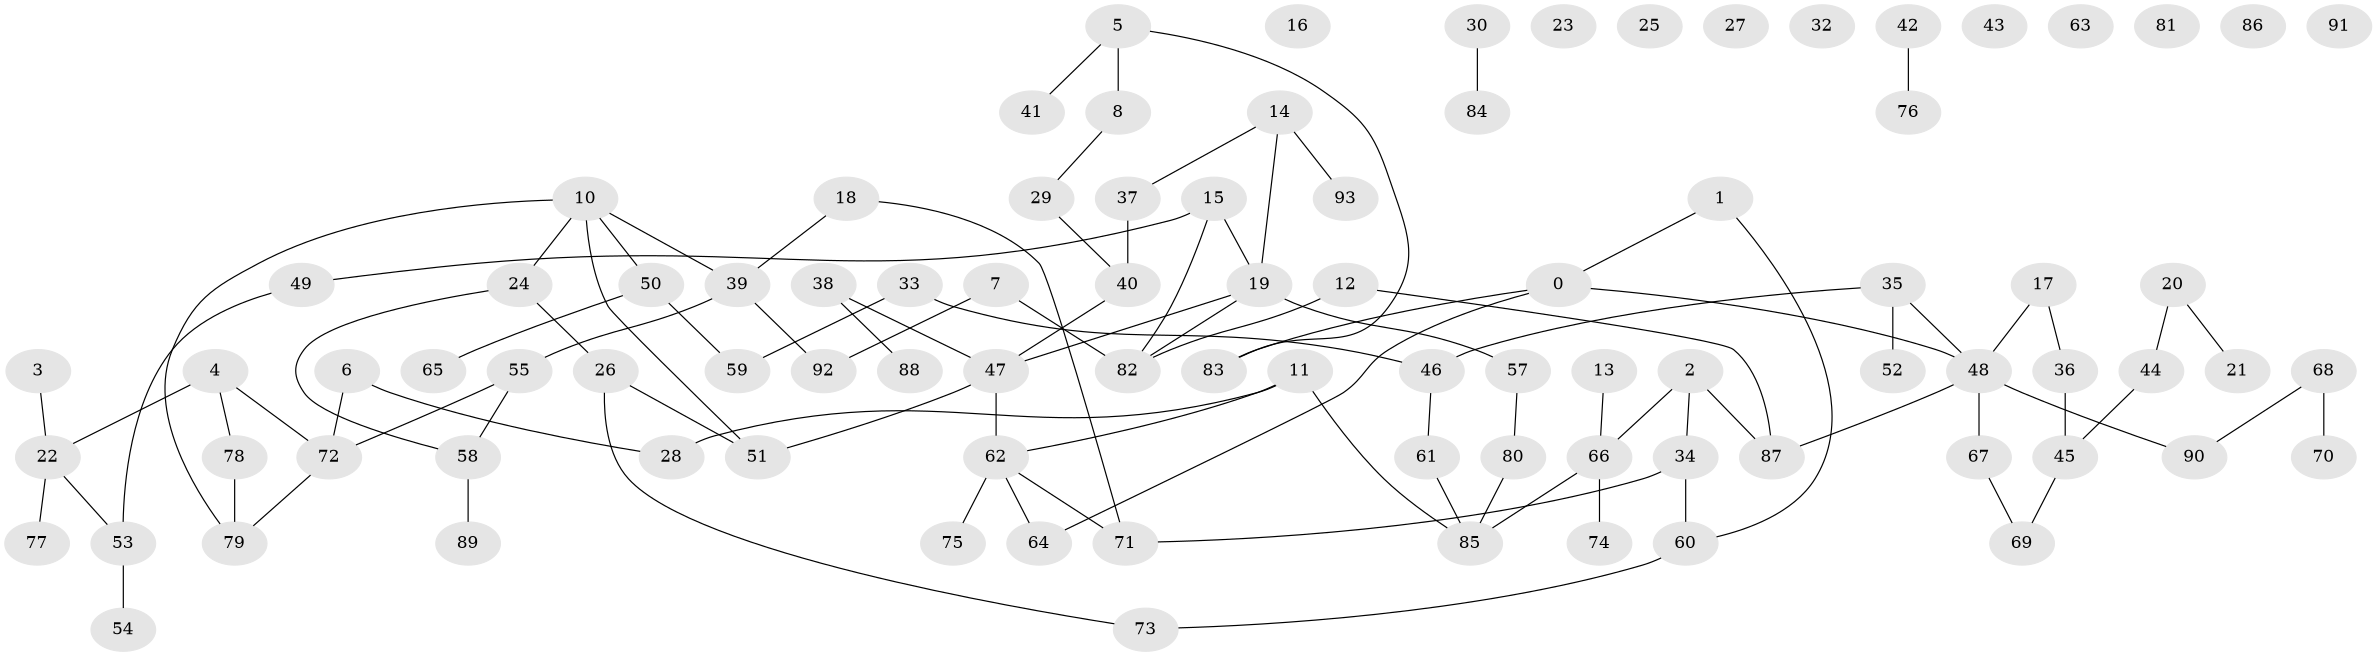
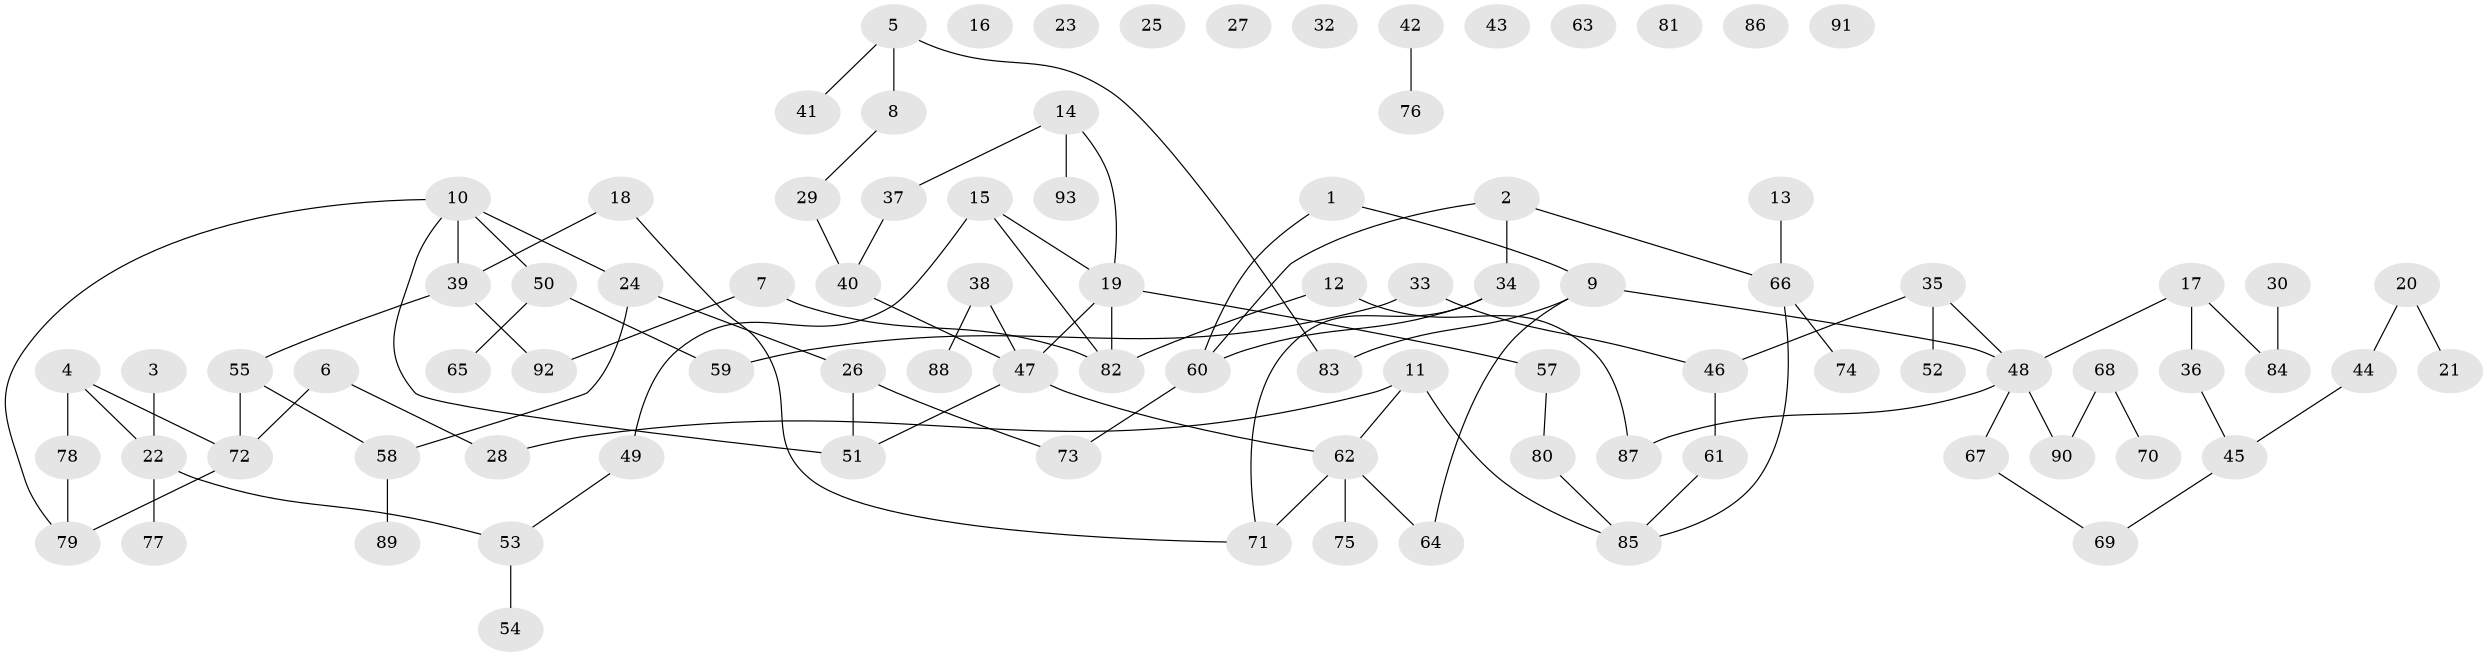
(1559, 285) -> (1593, 285)
none -> (2235, 328)
(1731, 414) -> (1325, 245)
